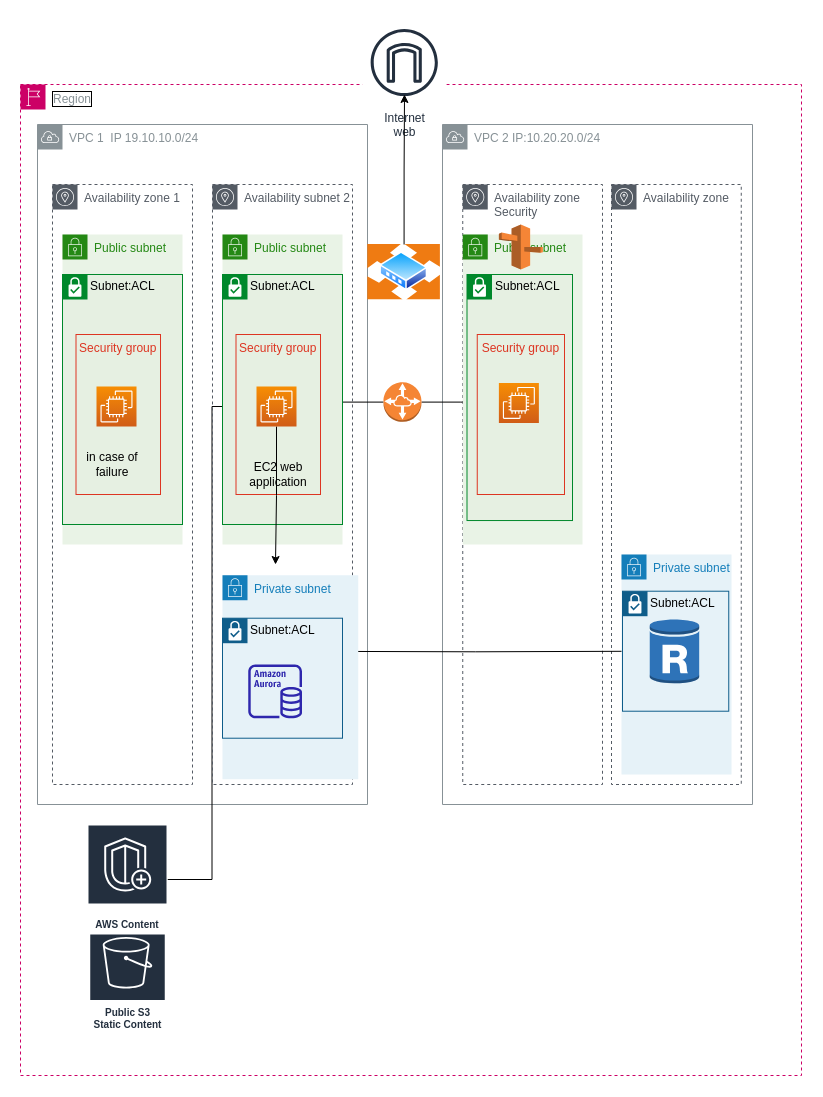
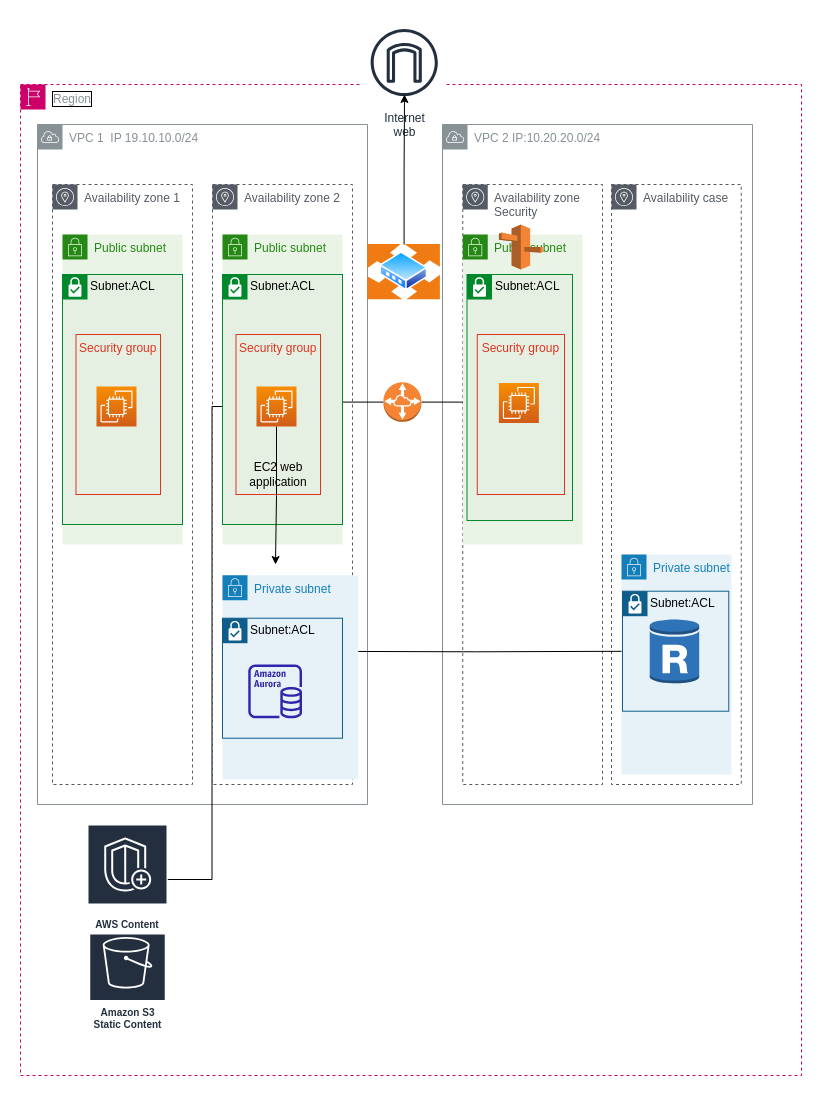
(691, 199) -> (691, 199)
(299, 206) -> (297, 199)
(112, 465) -> none
(128, 1013) -> (128, 1013)
